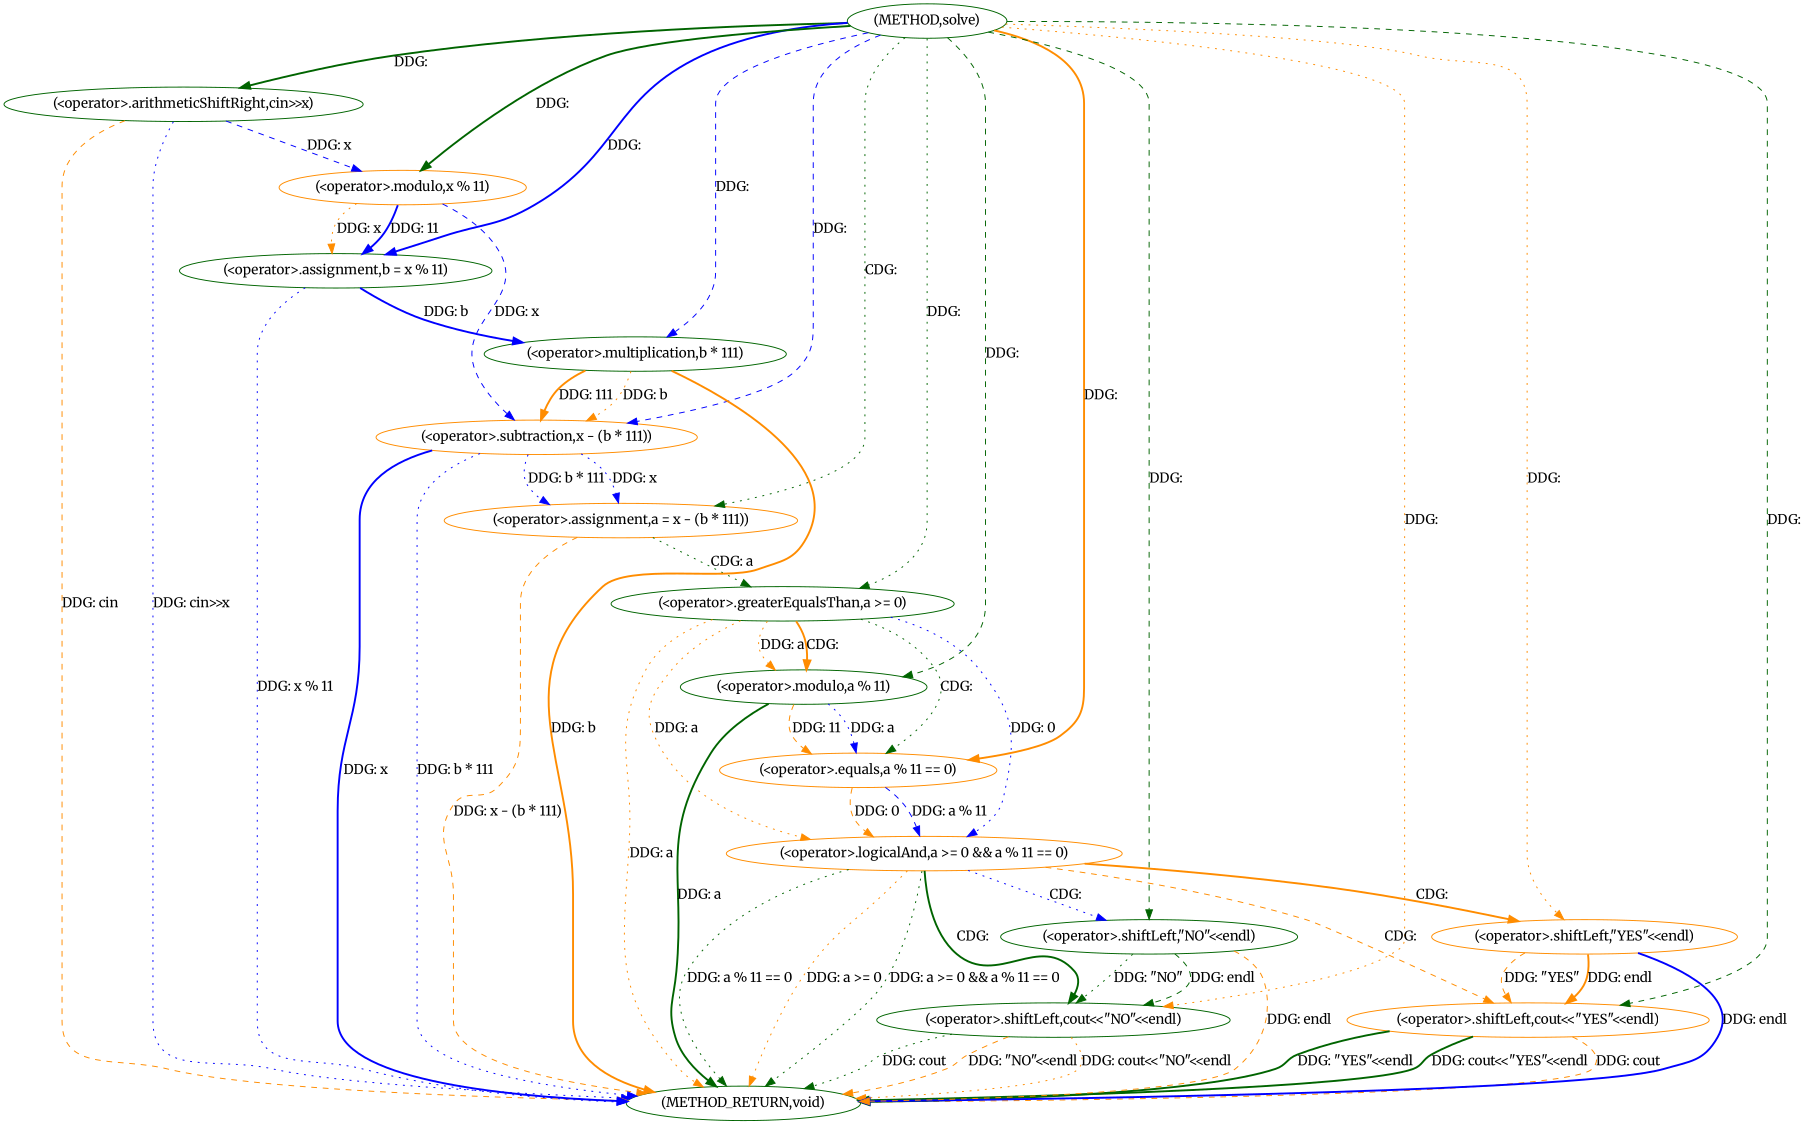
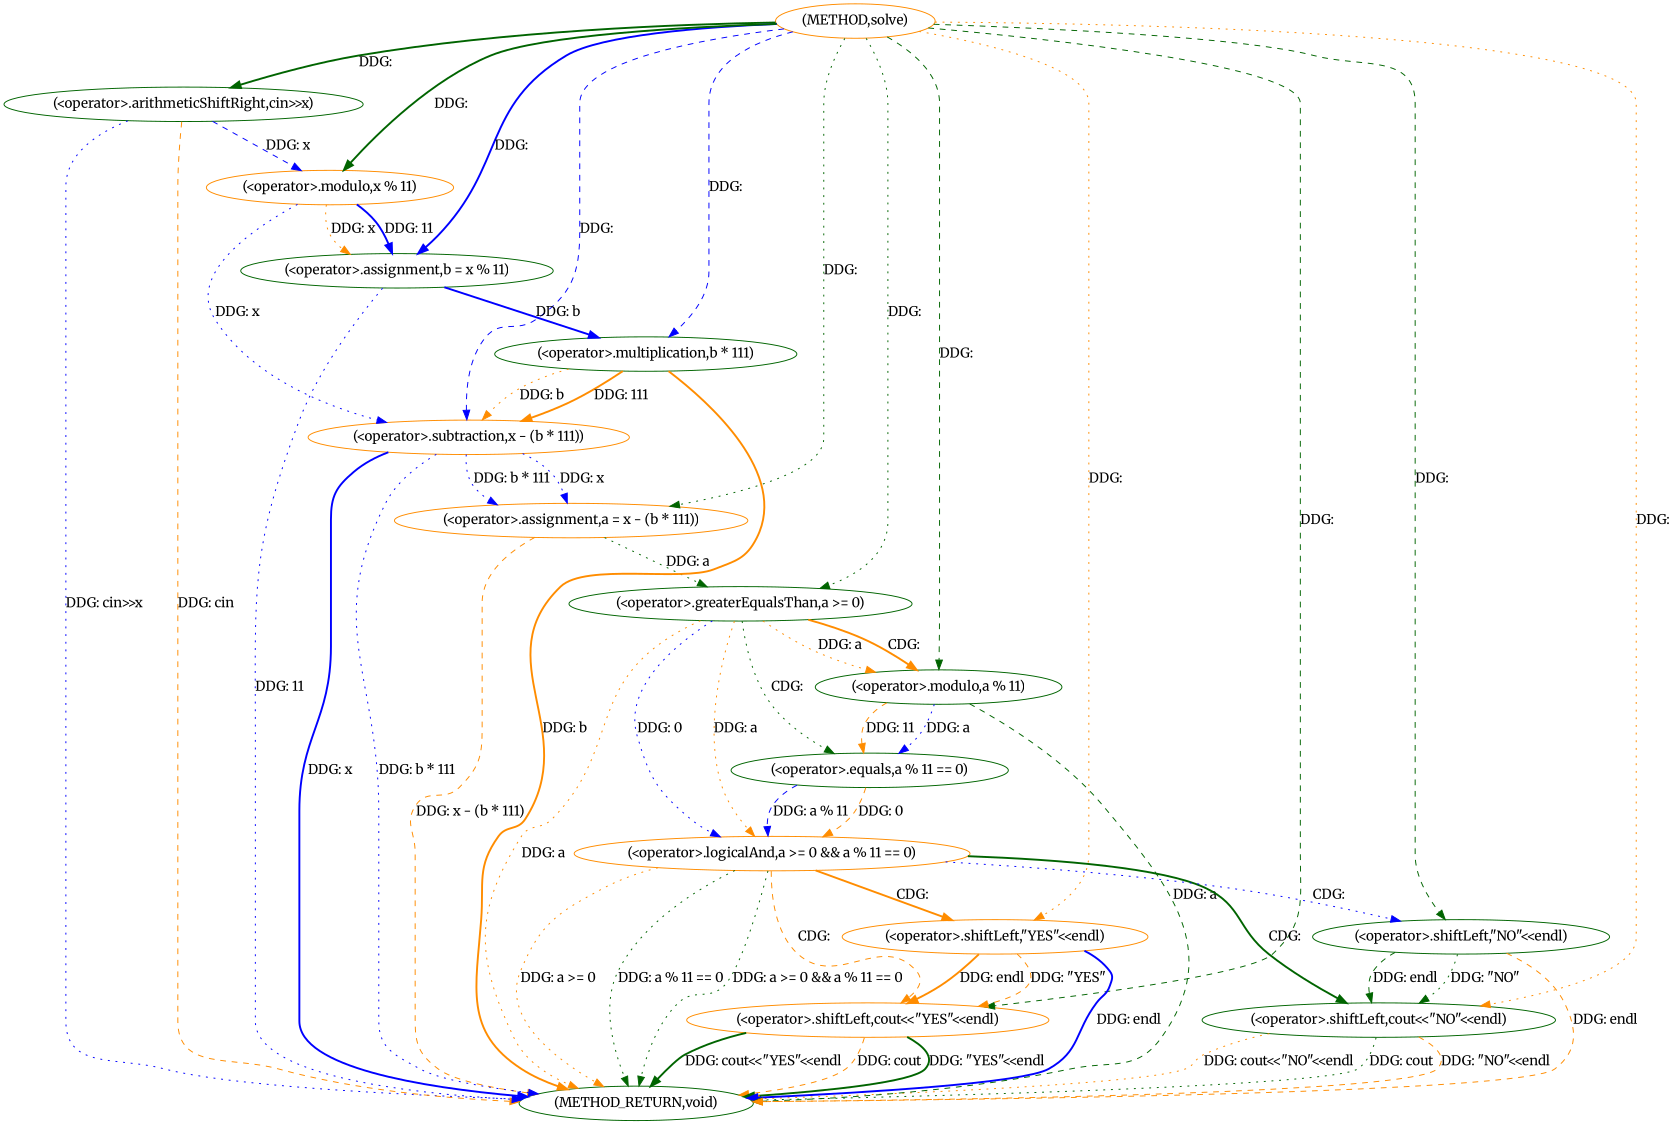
(927, 21) -> (855, 21)
(883, 271) -> (842, 271)
(496, 302) -> (226, 334)
(1084, 404) -> none
(732, 562) -> (688, 562)
(295, 687) -> (280, 687)
(858, 770) -> (870, 770)
(678, 881) -> (1167, 1028)
